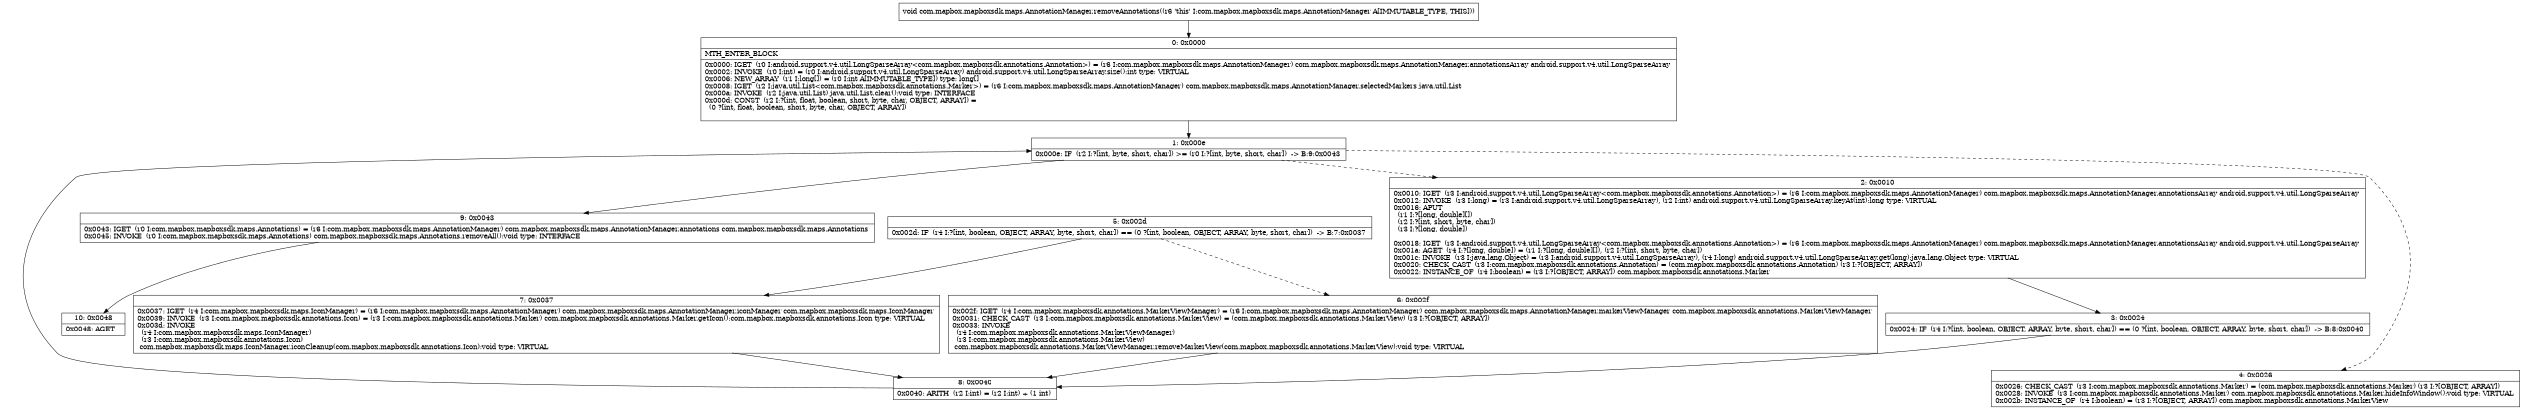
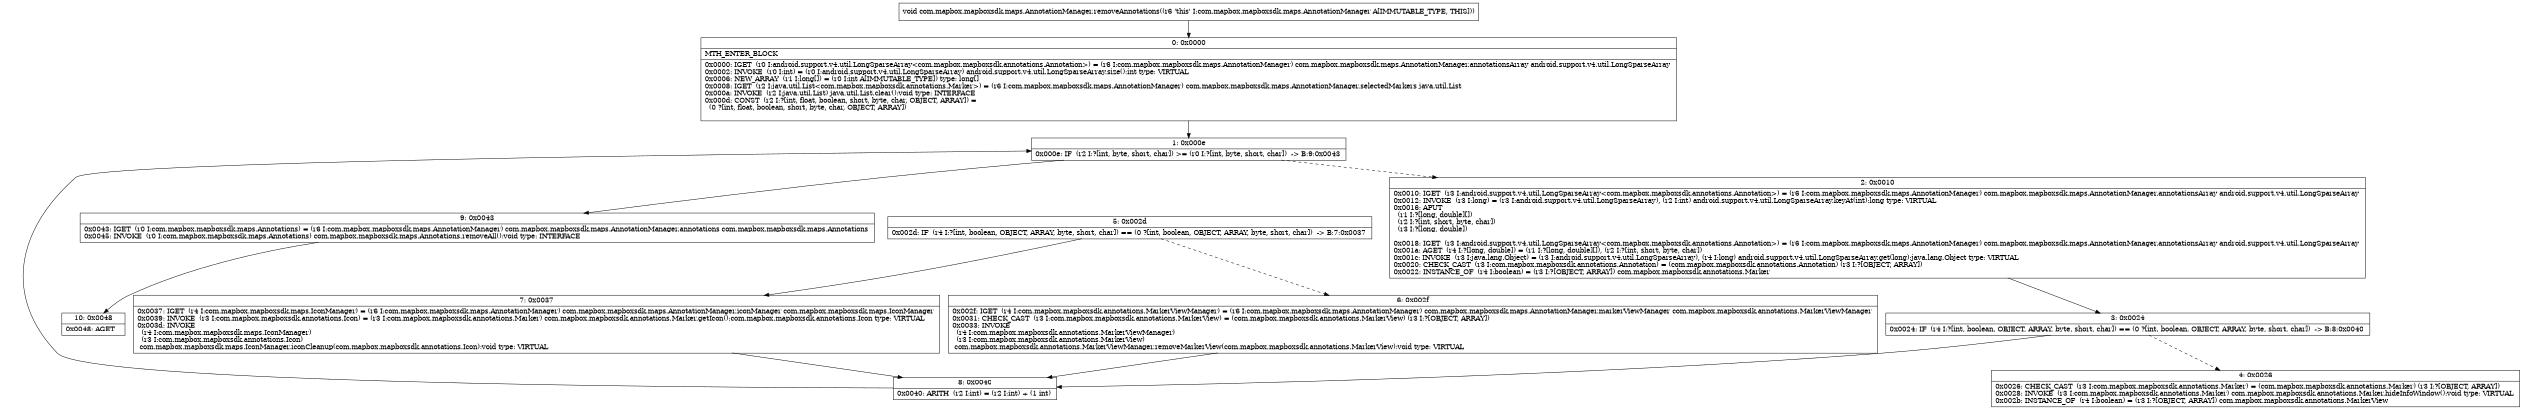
(1973, 158) -> (2182, 352)
